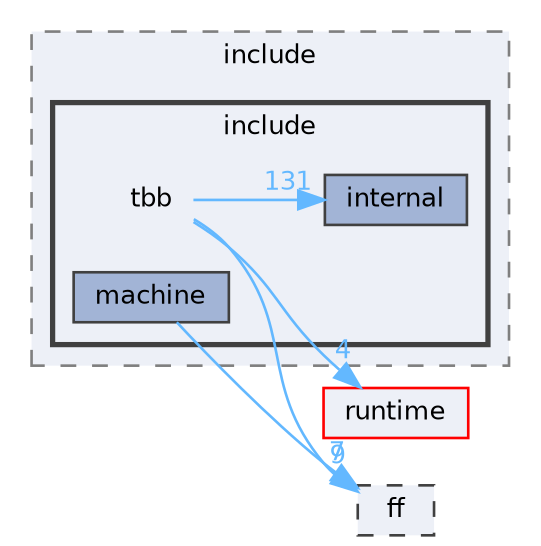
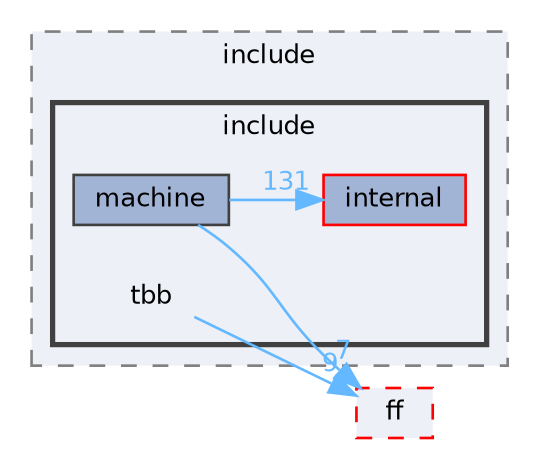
(246, 200) -> (263, 200)
(396, 200) -> (395, 200)
(396, 413) -> none
(396, 510) -> (395, 413)
